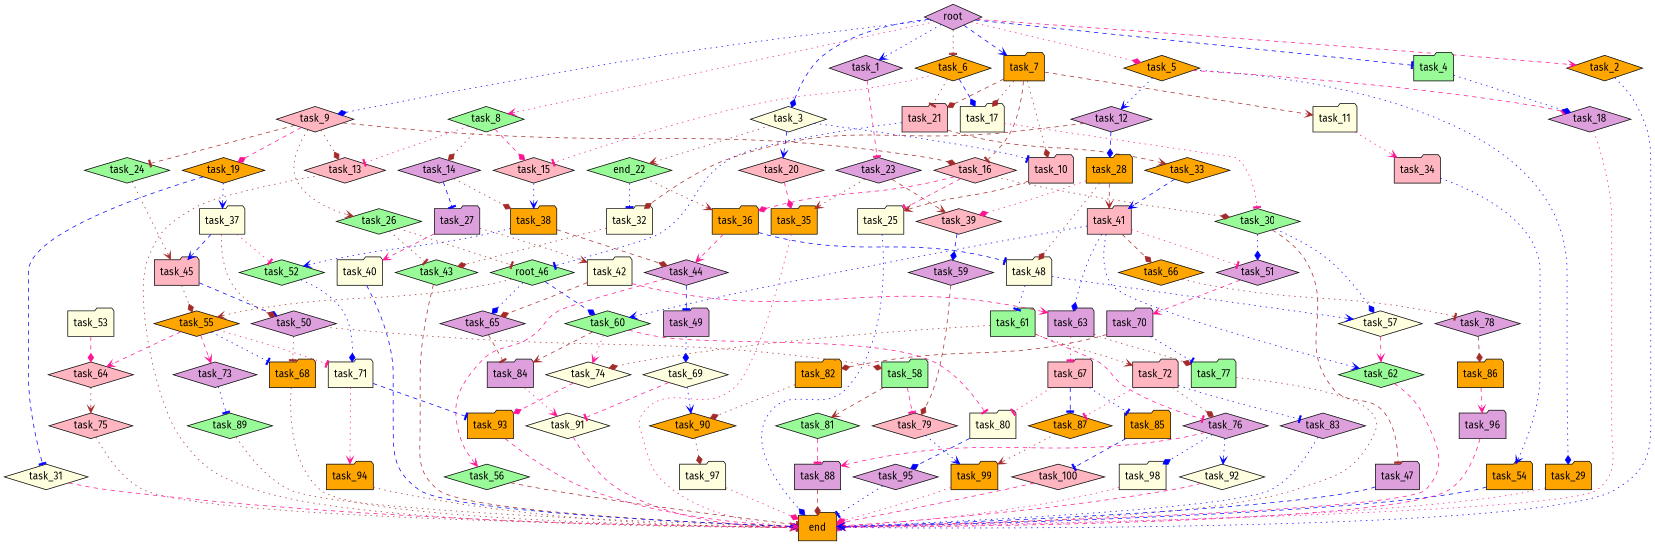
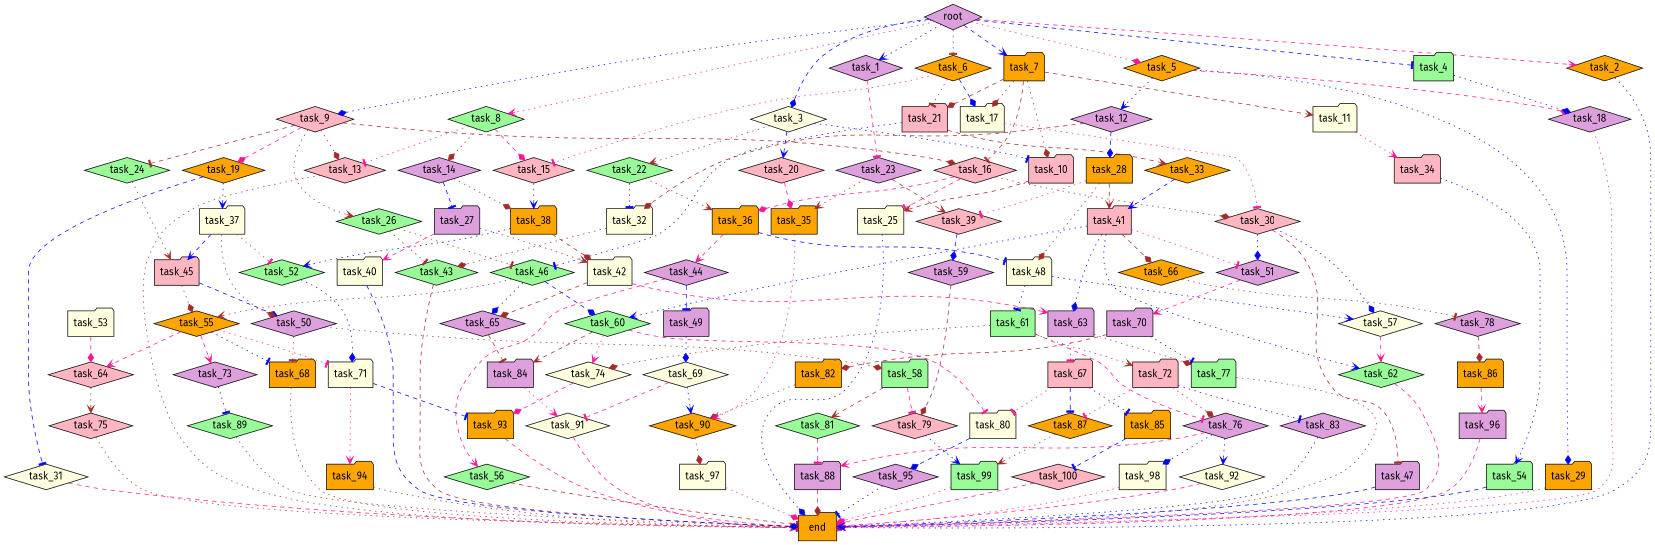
(630, 170) -> (630, 170)
(1037, 197) -> (1037, 197)
(1258, 221) -> (1258, 221)
(608, 246) -> (568, 245)
(532, 273) -> (532, 273)
(664, 399) -> (782, 337)
(974, 477) -> (974, 477)
(1510, 477) -> (1510, 477)
